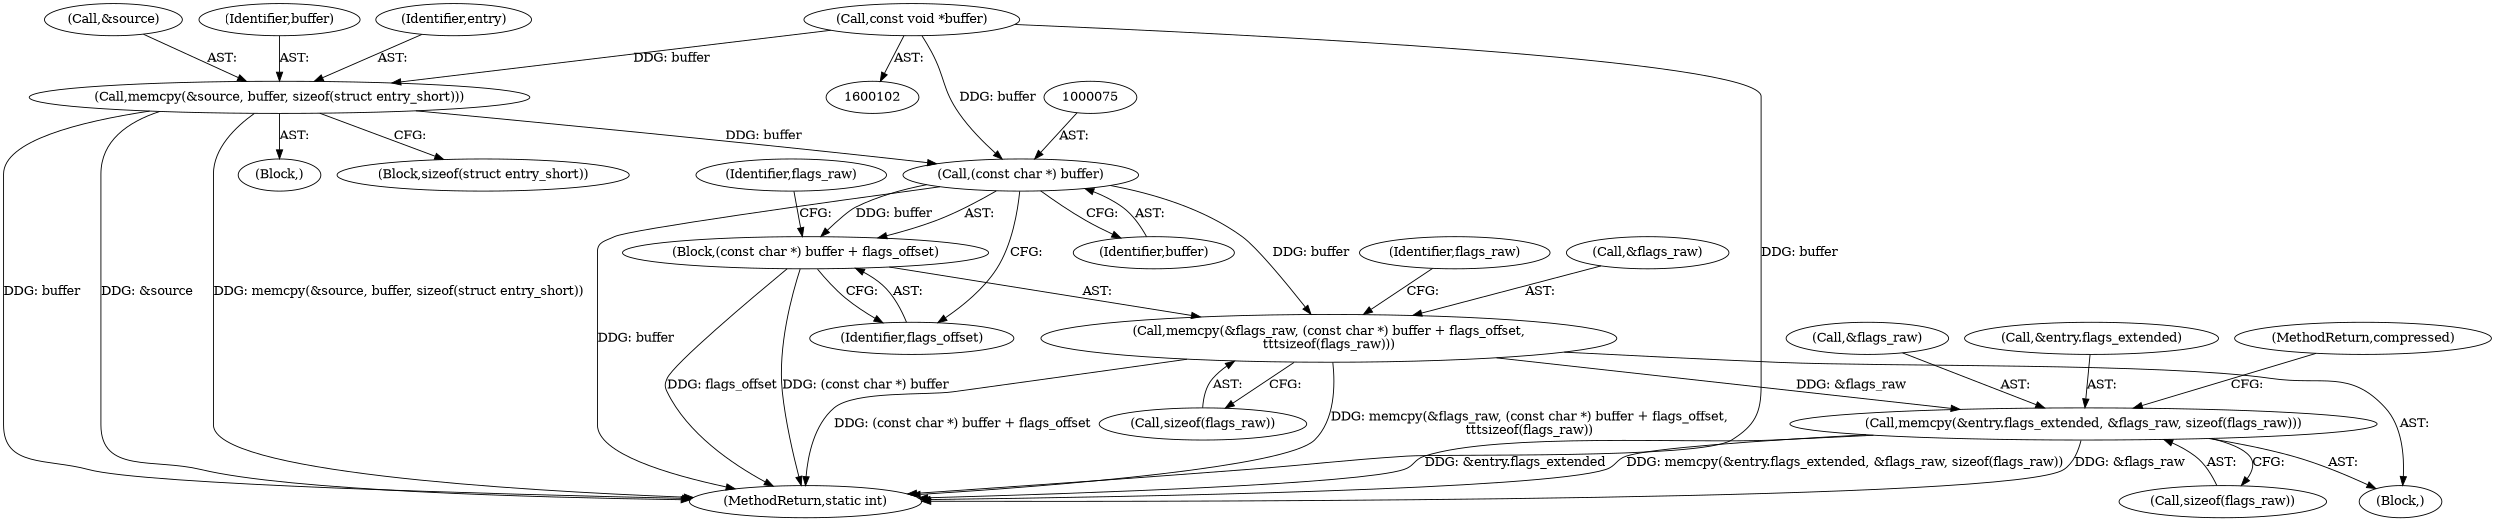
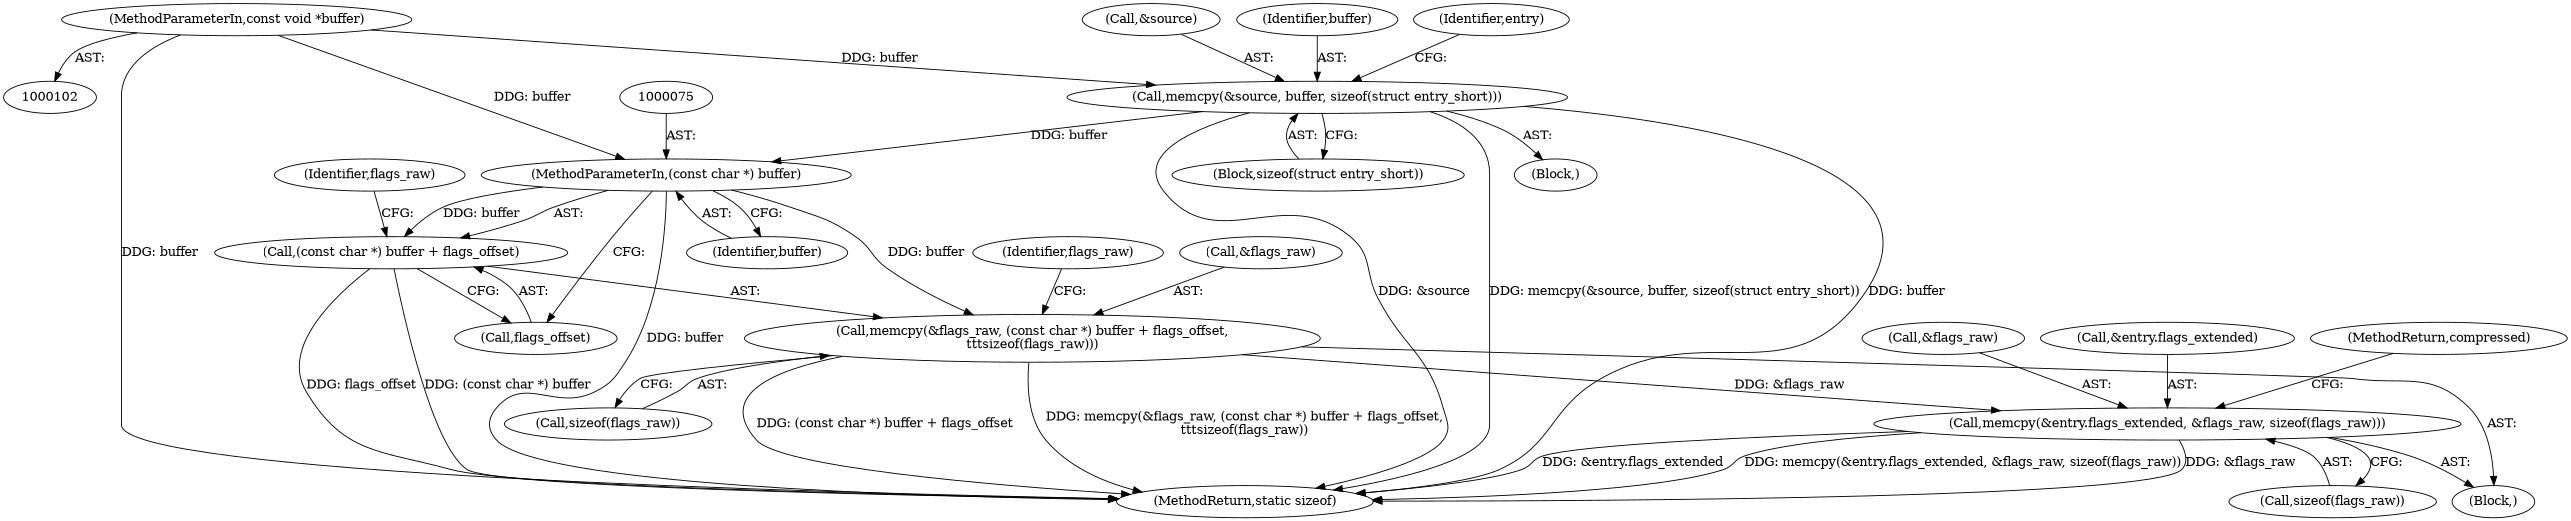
(912, 20) -> (237, 20)
(395, 58) -> (1433, 58)
(873, 97) -> (50, 97)
none -> (1287, 141)
(1021, 175) -> (666, 175)
(806, 253) -> (391, 253)
(912, 338) -> (536, 338)
(806, 502) -> (1245, 502)
